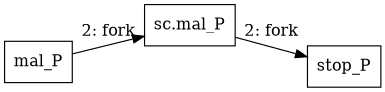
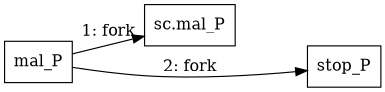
(108, 32) -> (108, 32)
(265, 45) -> (184, 77)
